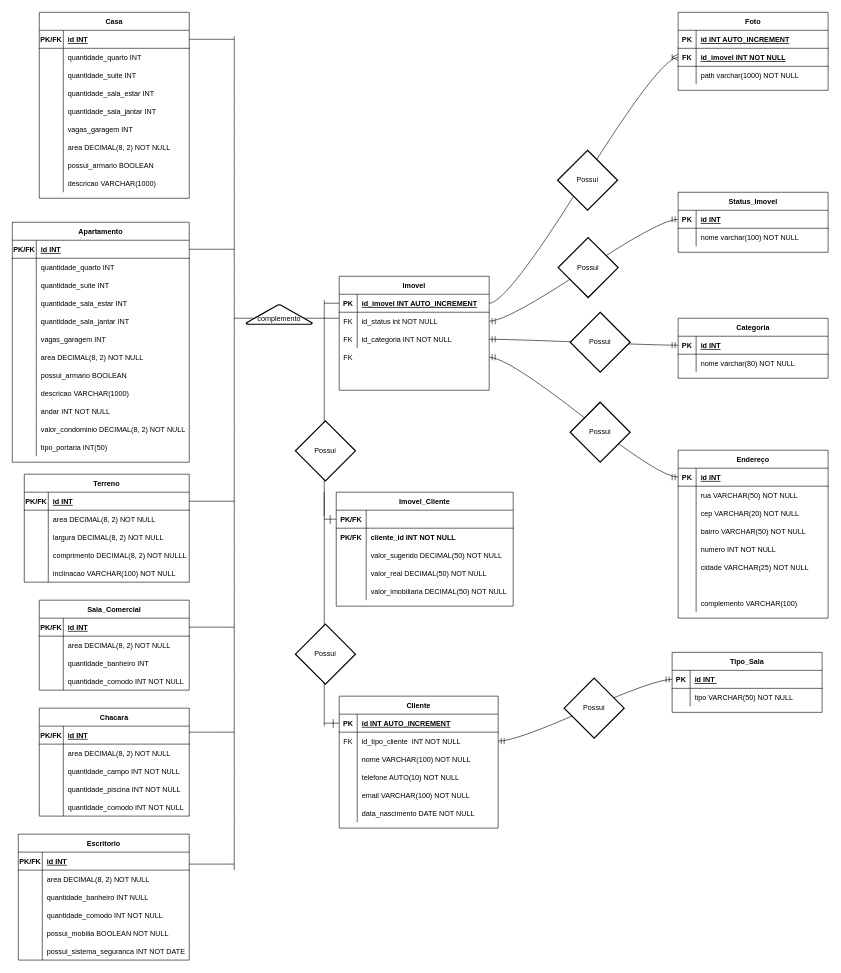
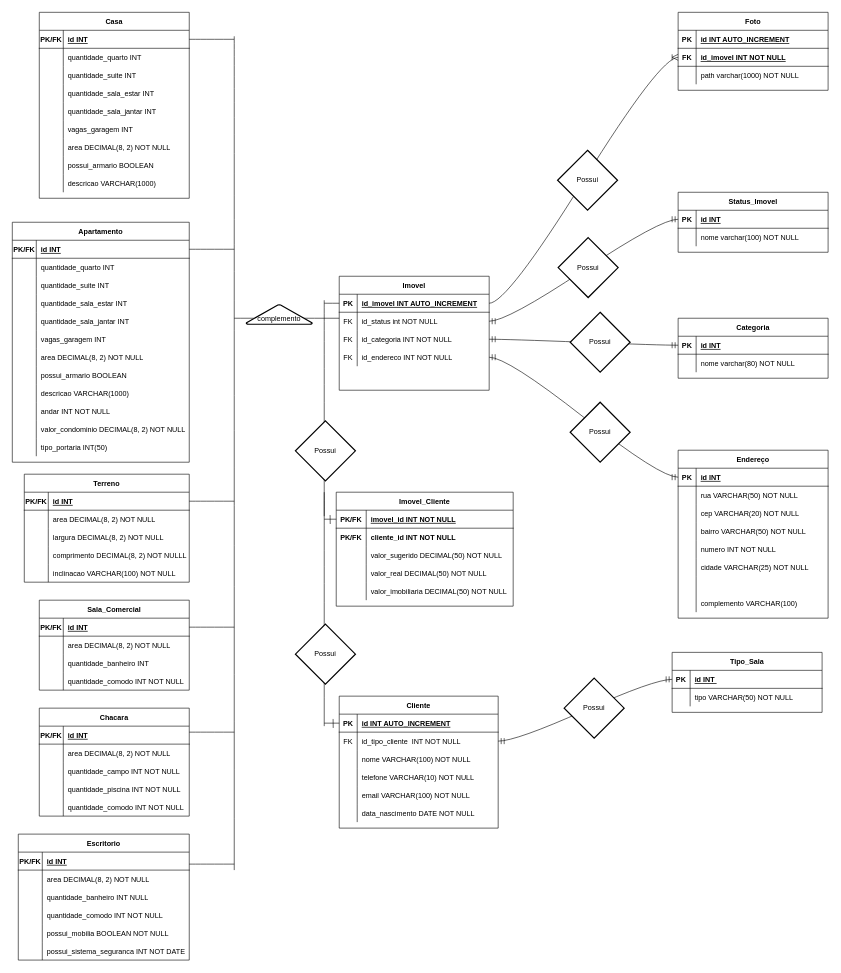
none -> (423, 357)
none -> (440, 519)
(410, 778) -> (417, 778)
